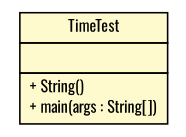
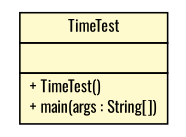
(57, 87) -> (65, 87)
